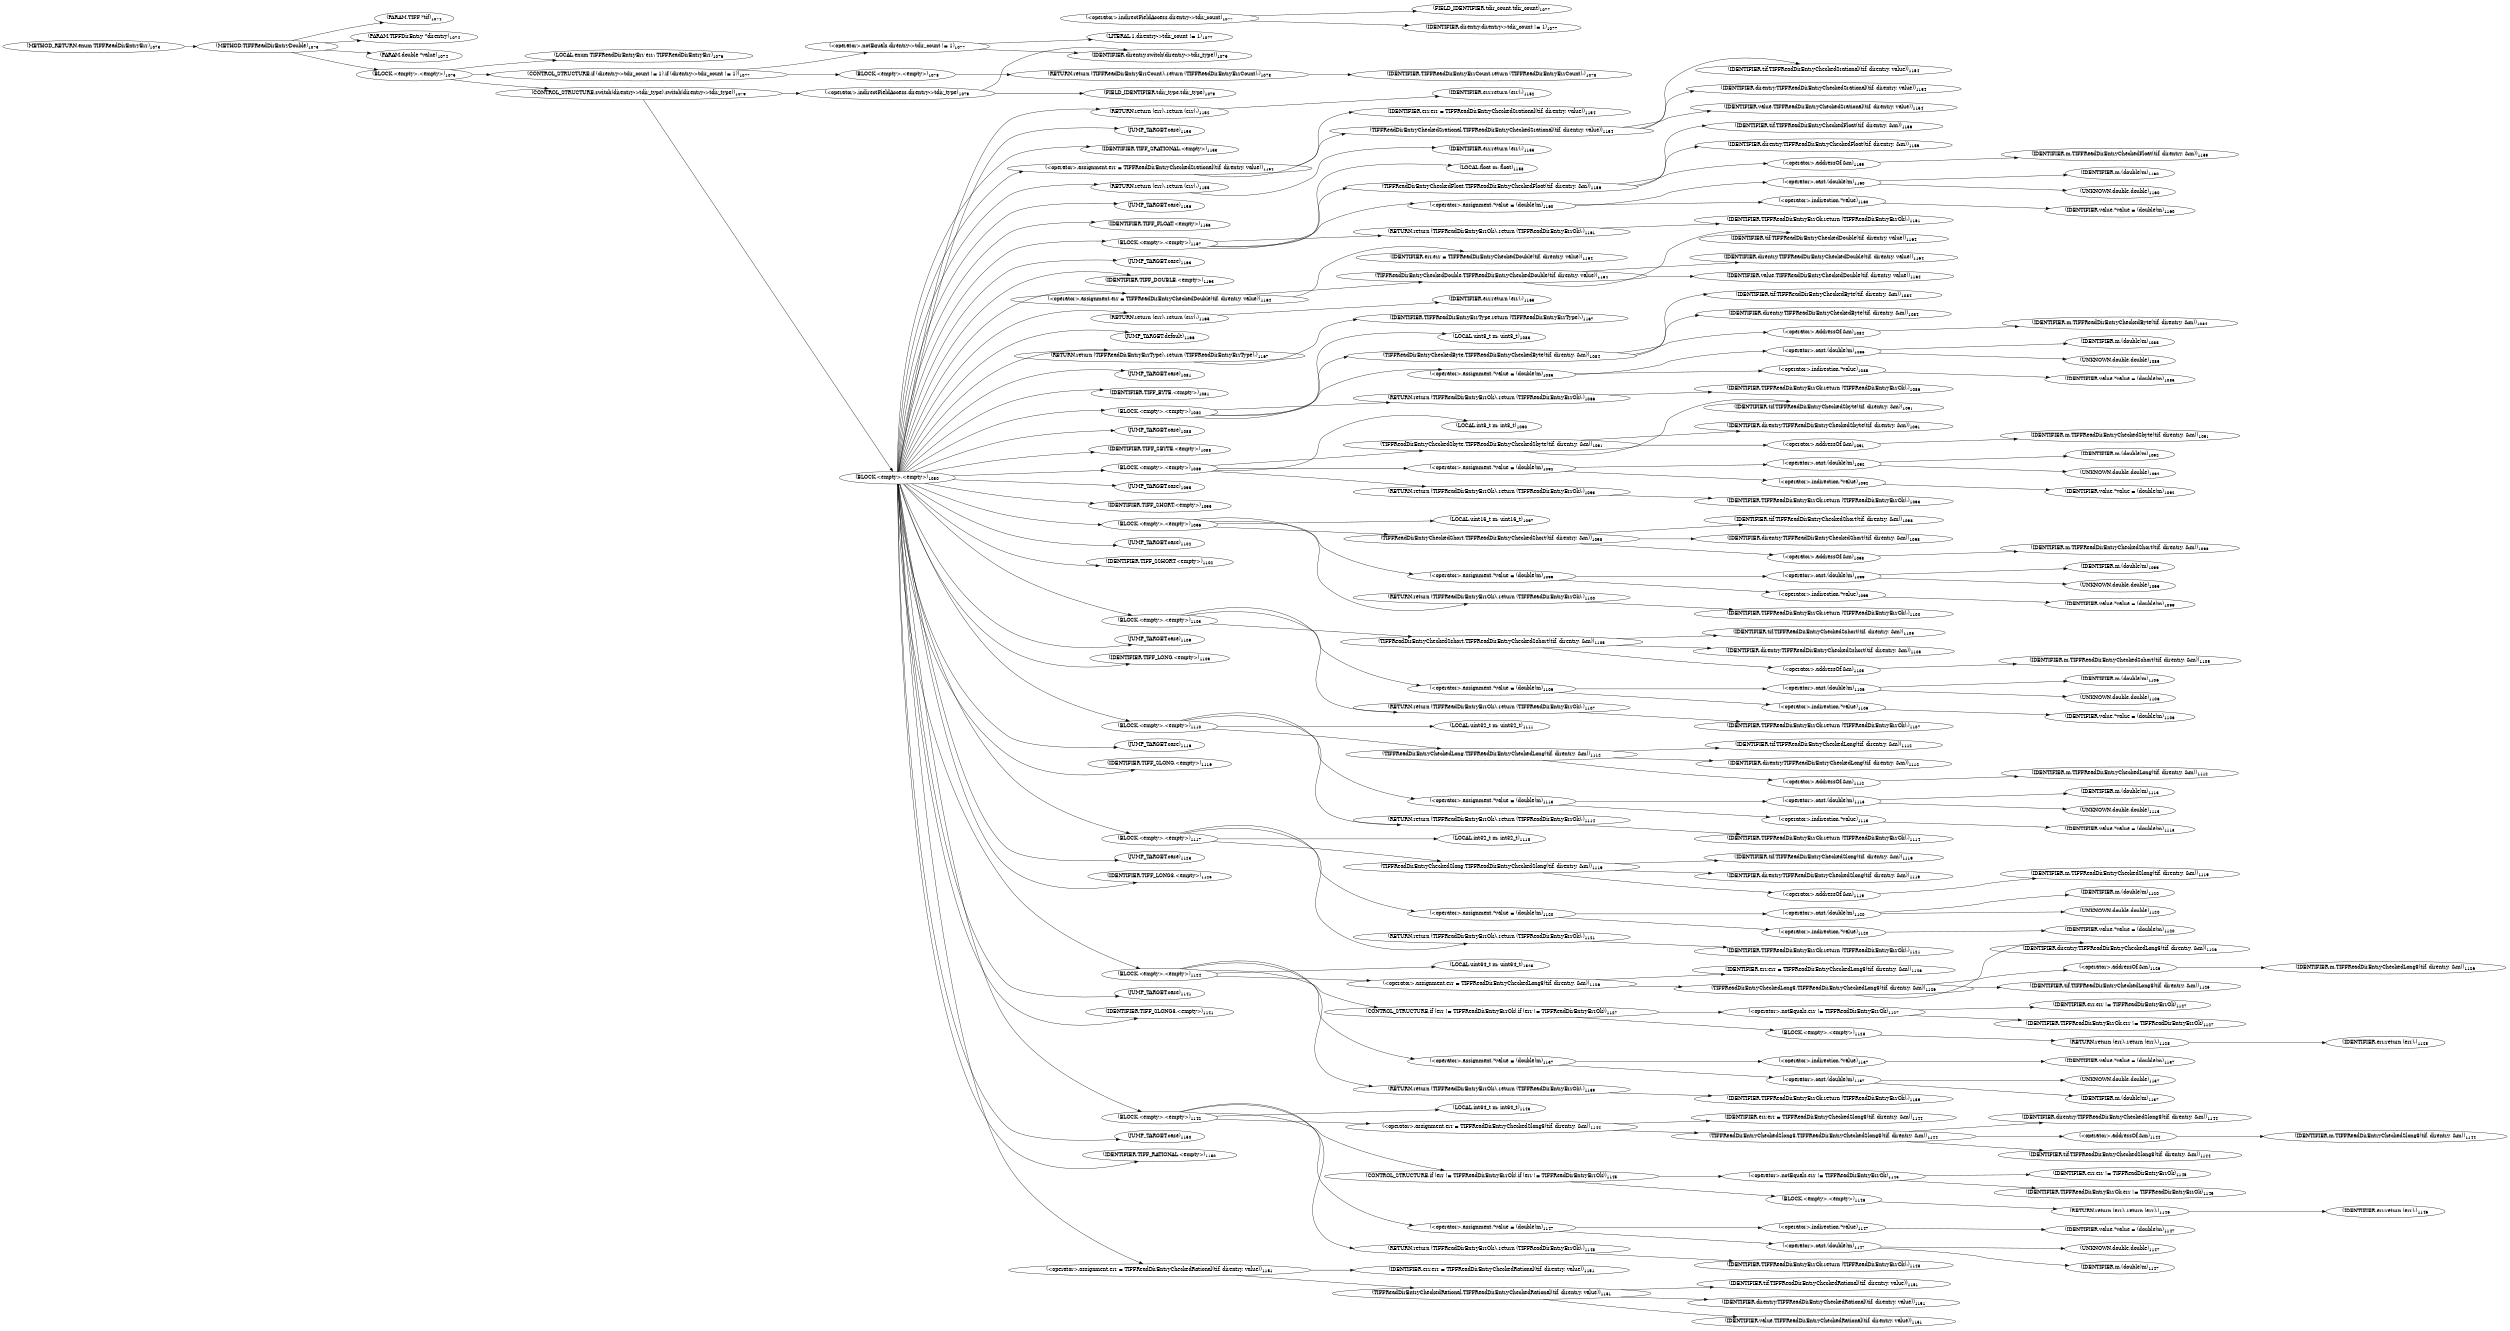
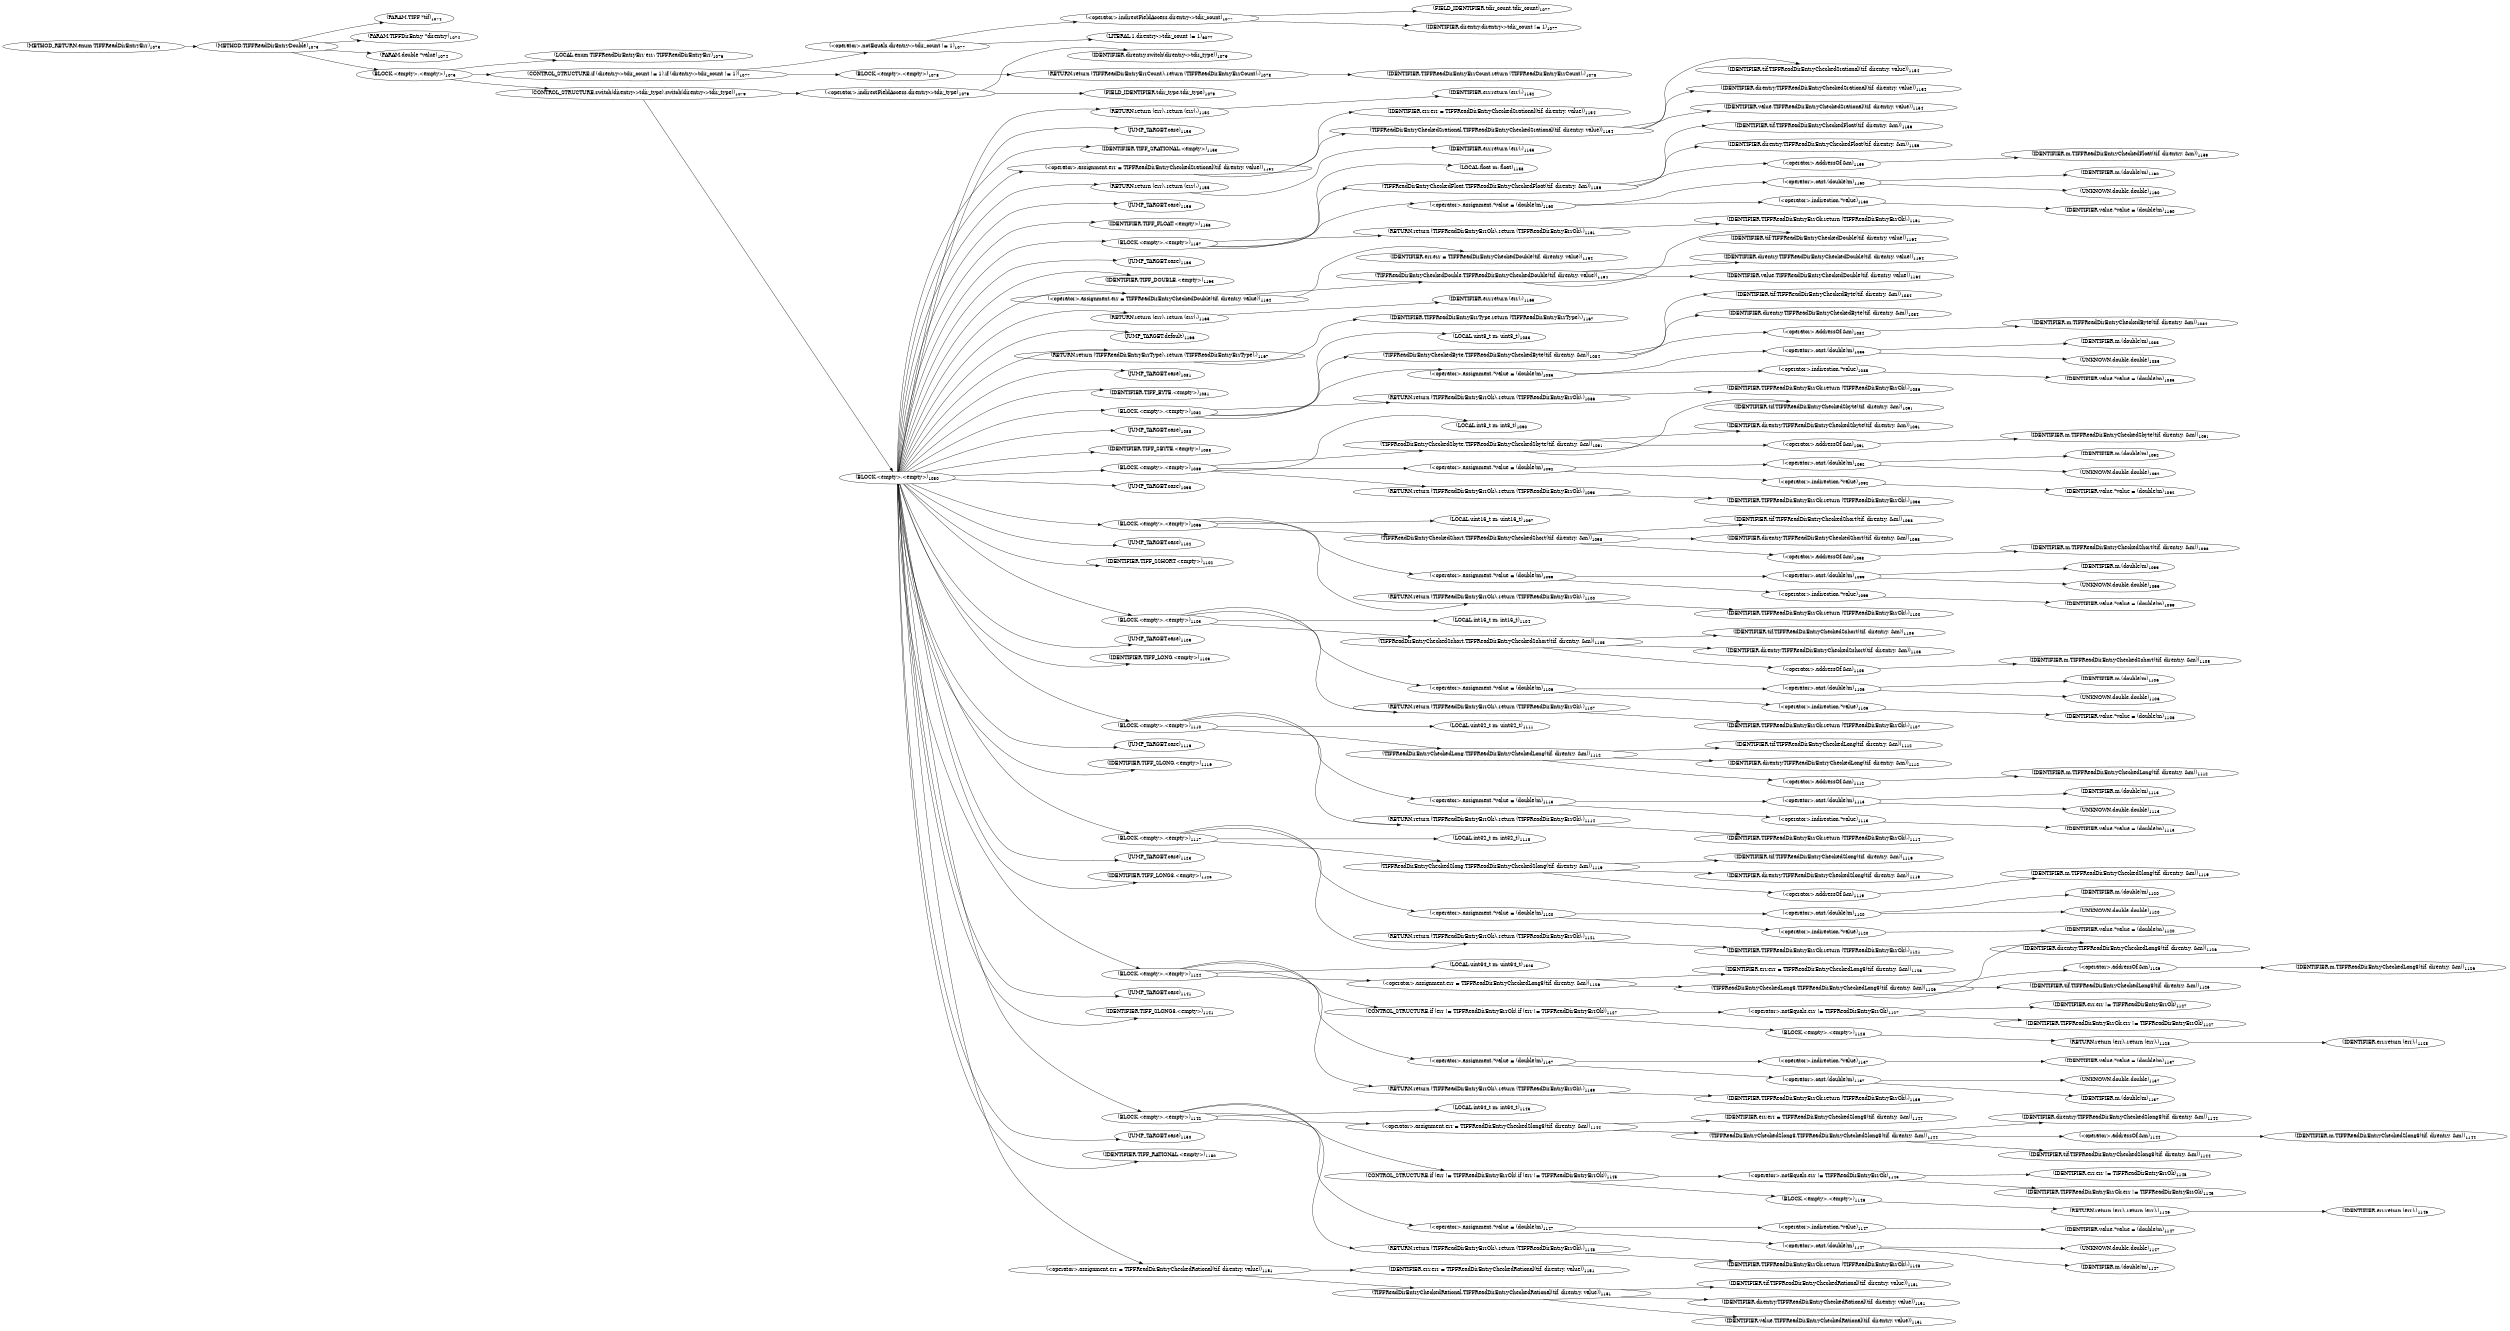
(1208, 37) -> (1208, 37)
(1027, 51) -> (1000, 29)
(1160, 506) -> none
none -> (1492, 621)
